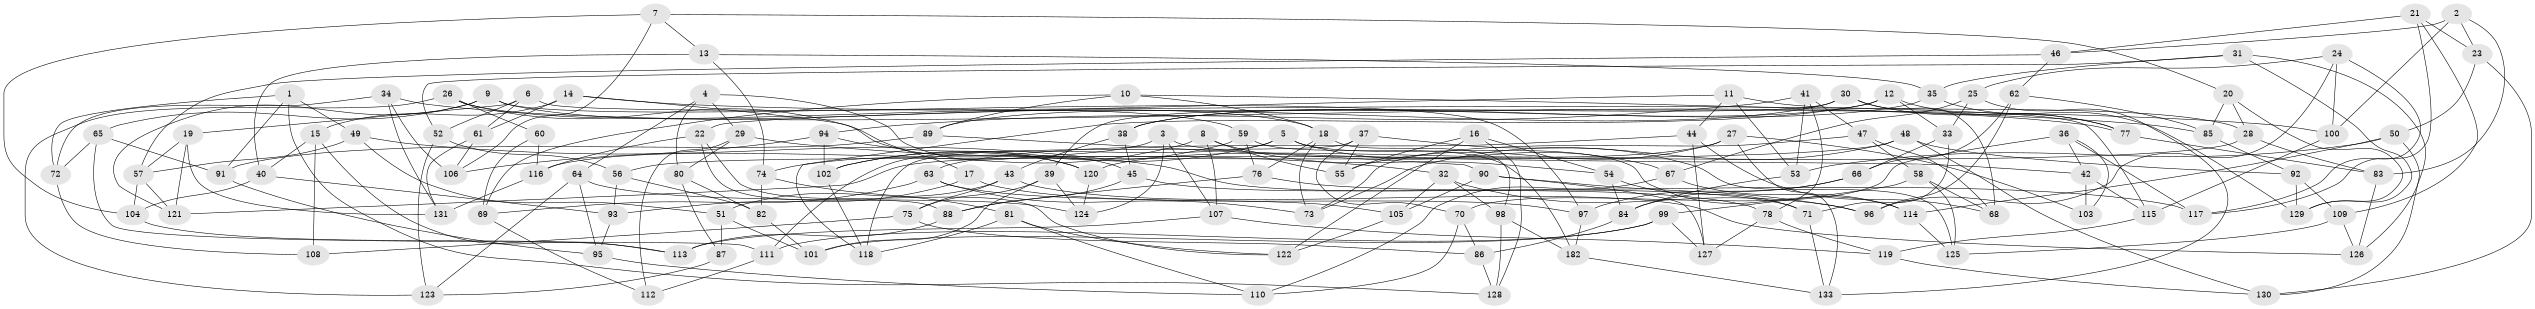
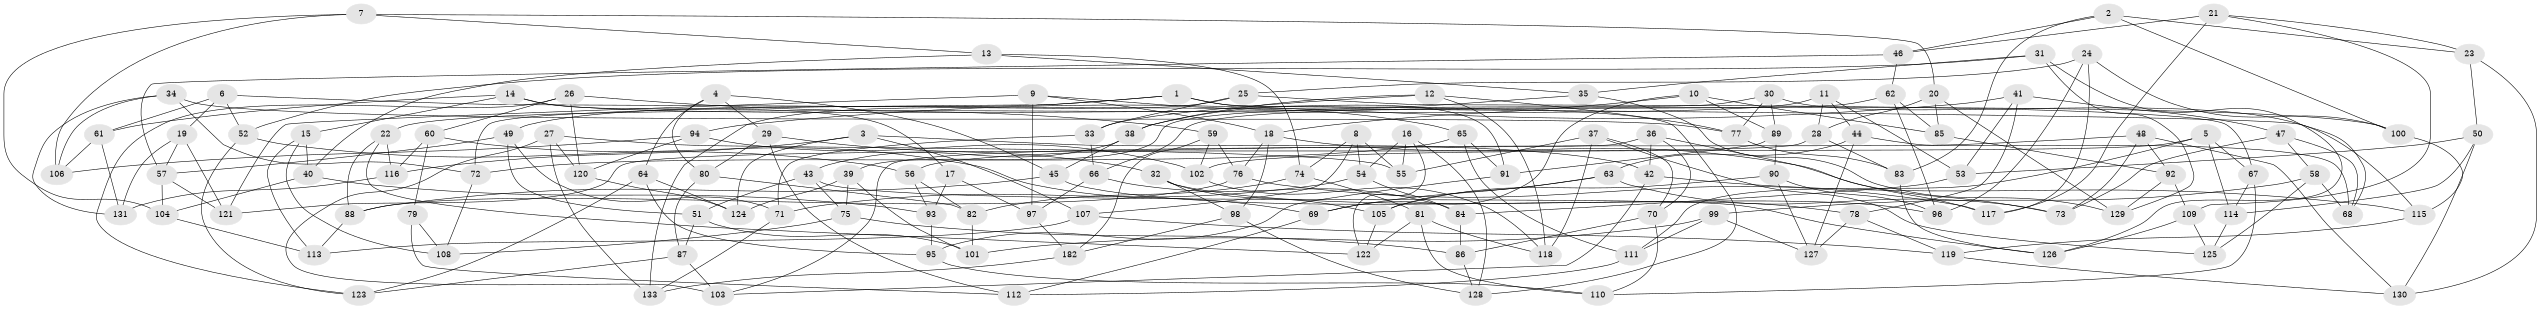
none -> (413, 215)
none -> (700, 275)
